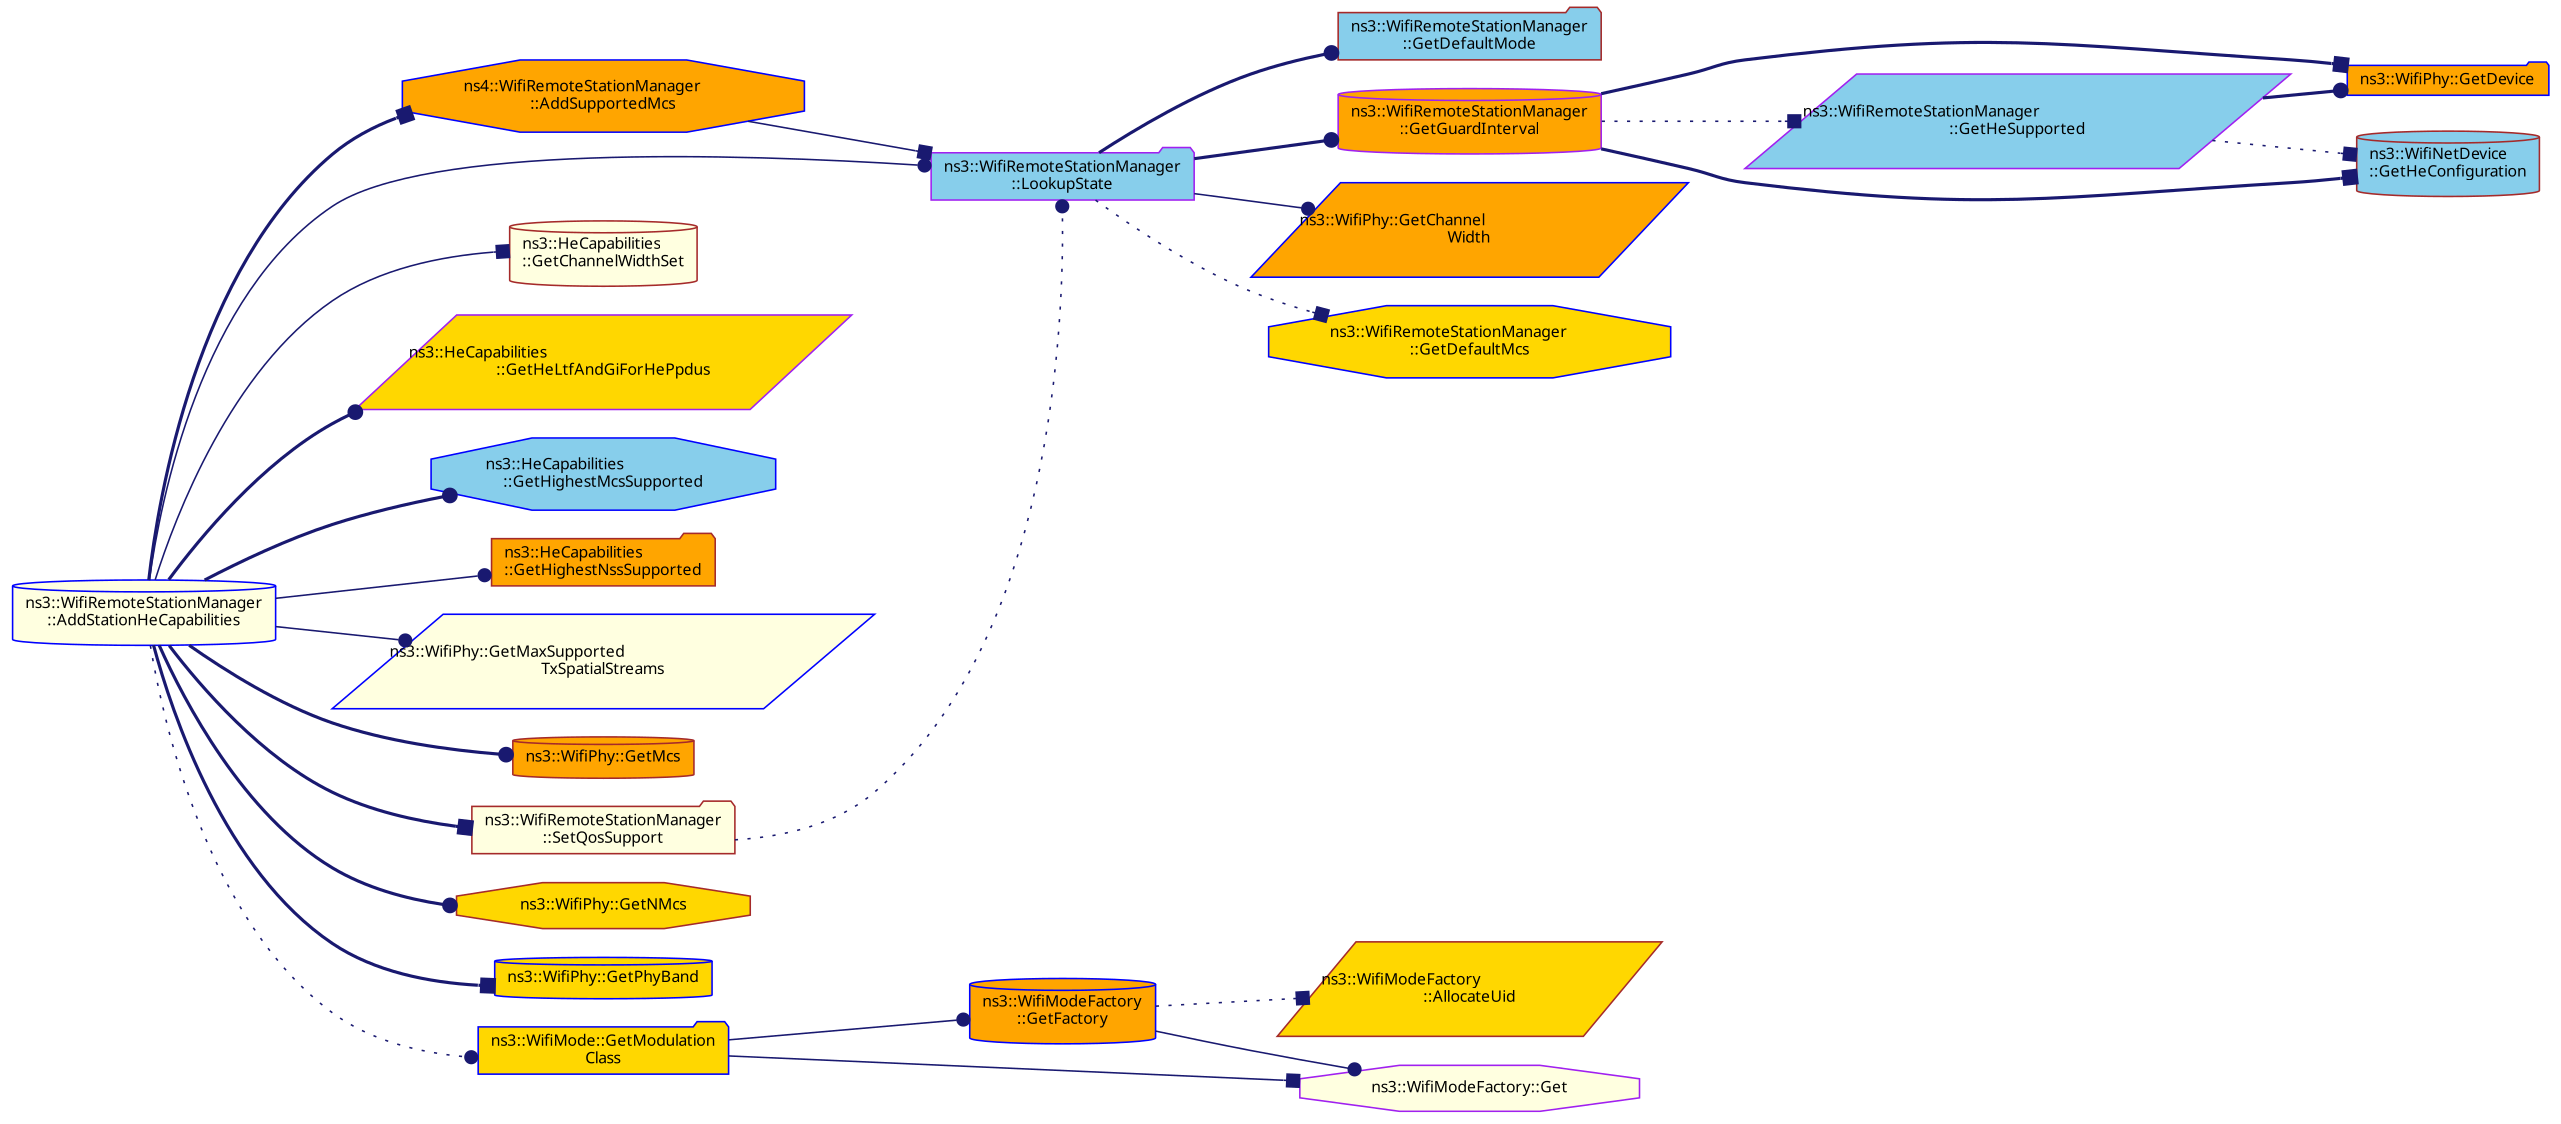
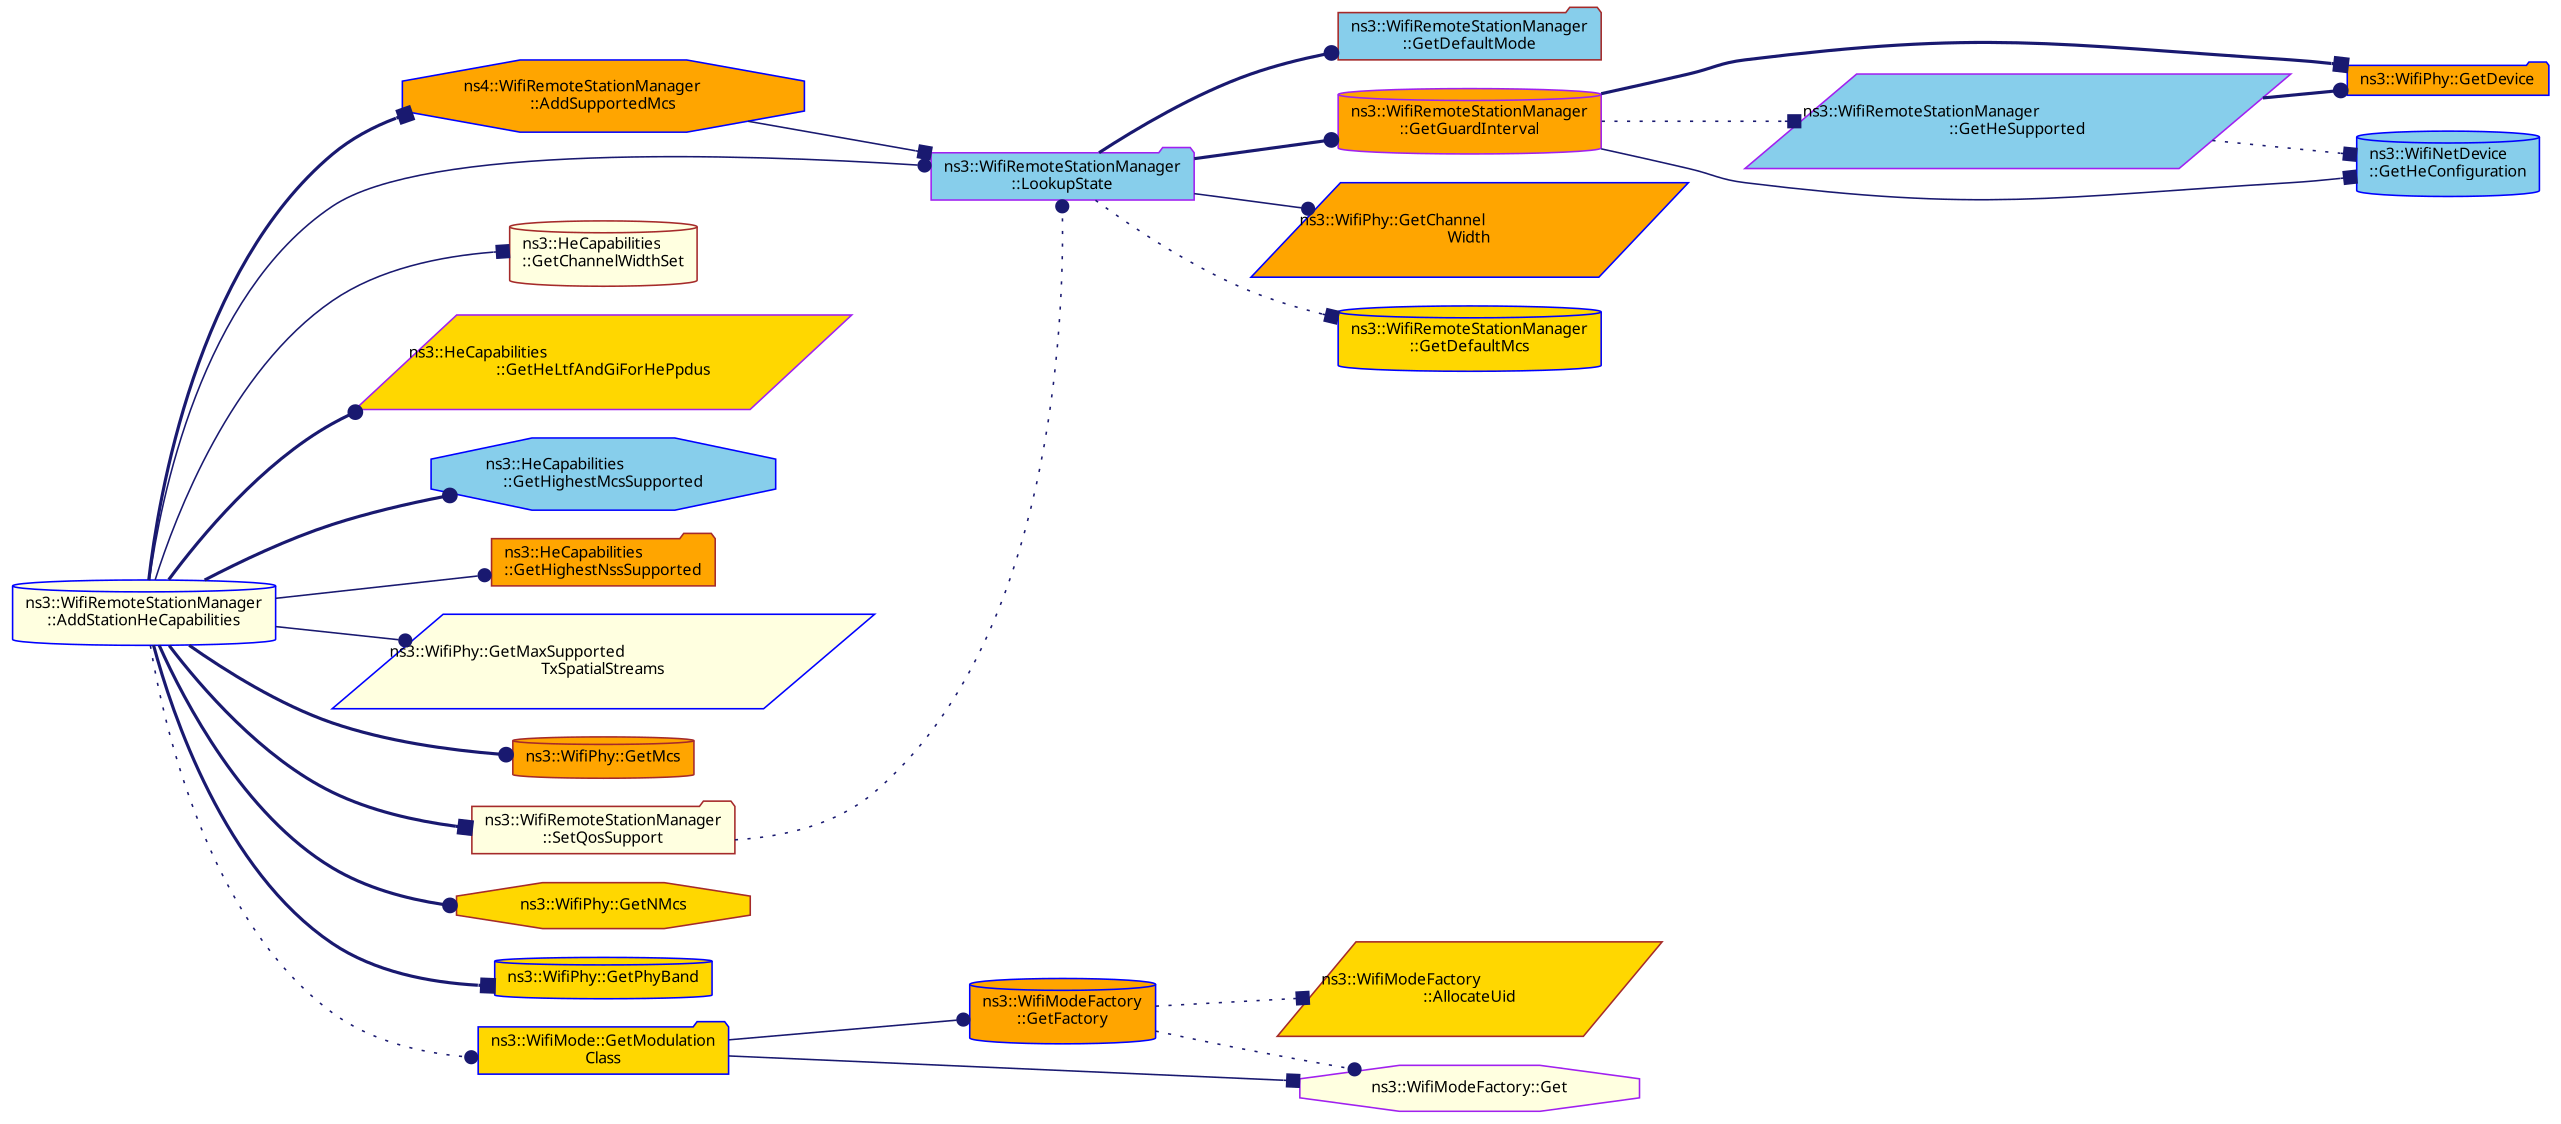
(2448, 164) -> (2448, 164)
(1969, 200) -> (1969, 200)
(1470, 342) -> (1470, 339)
(1252, 1051) -> (1252, 1051)
